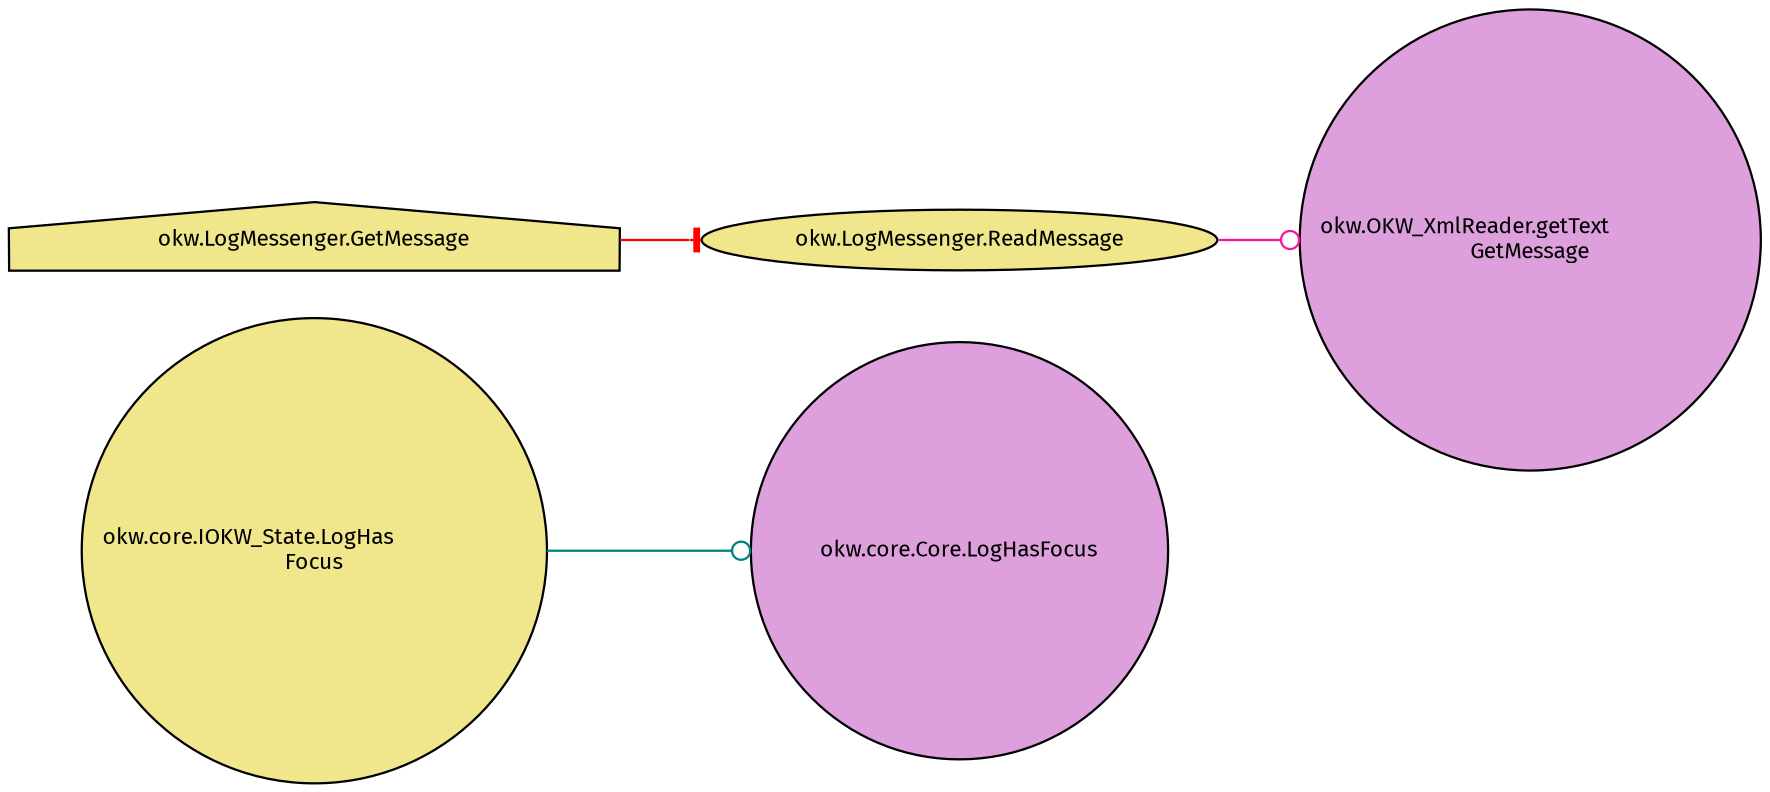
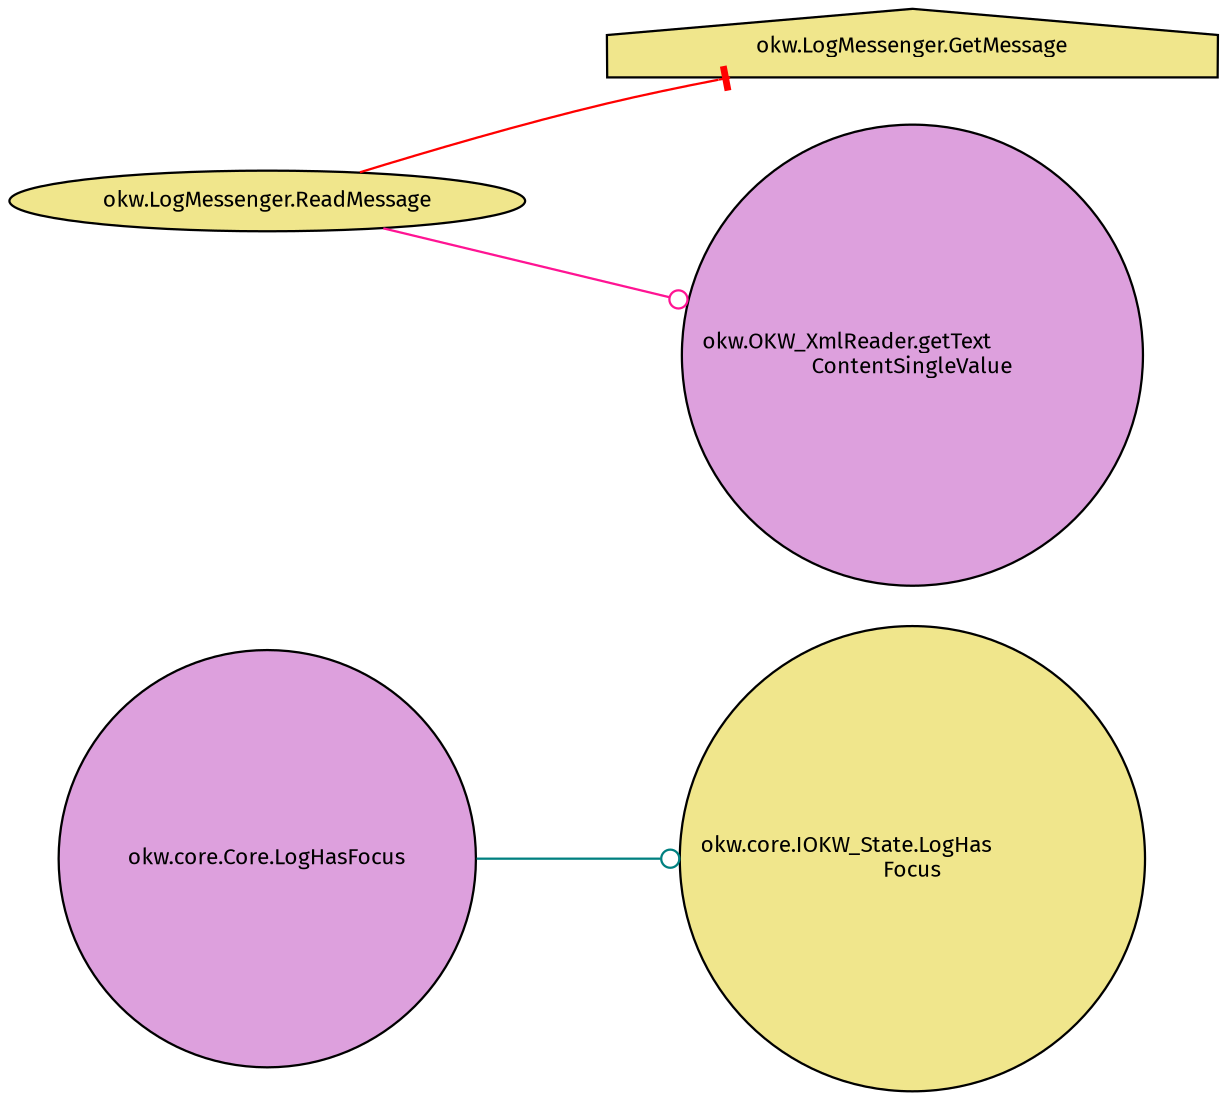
(655, 240) -> (538, 121)
(1530, 240) -> (912, 355)
(639, 551) -> (569, 859)
